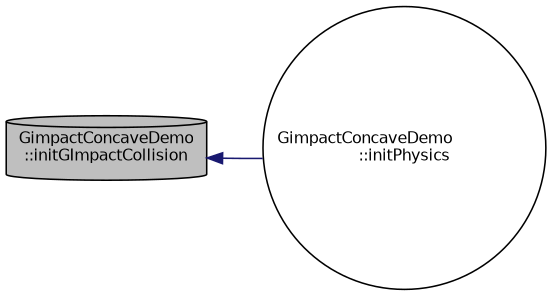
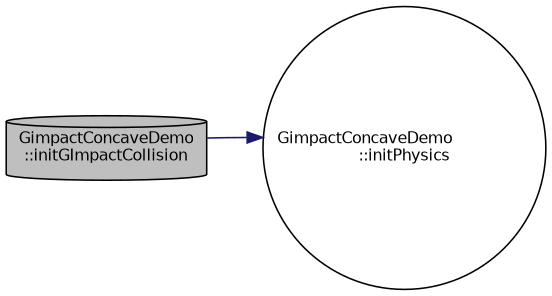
(243, 158) -> (227, 138)
